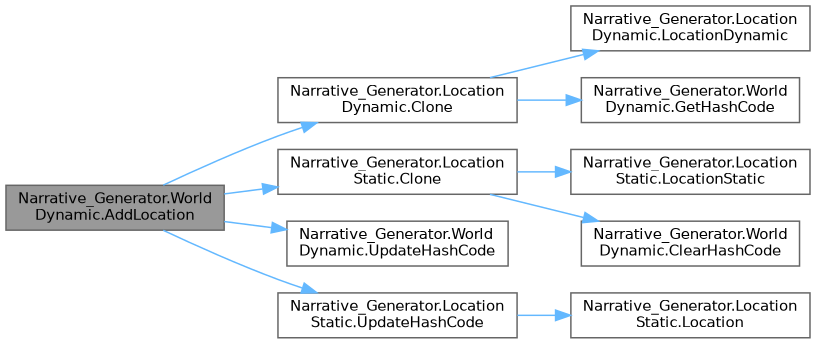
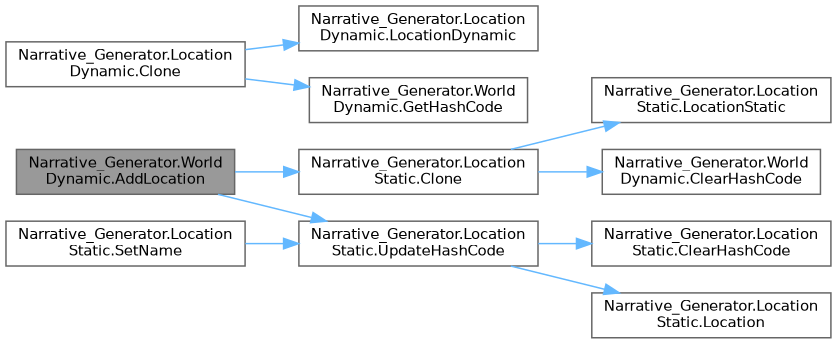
(232, 154) -> none
none -> (126, 244)
(398, 244) -> none
none -> (711, 244)
